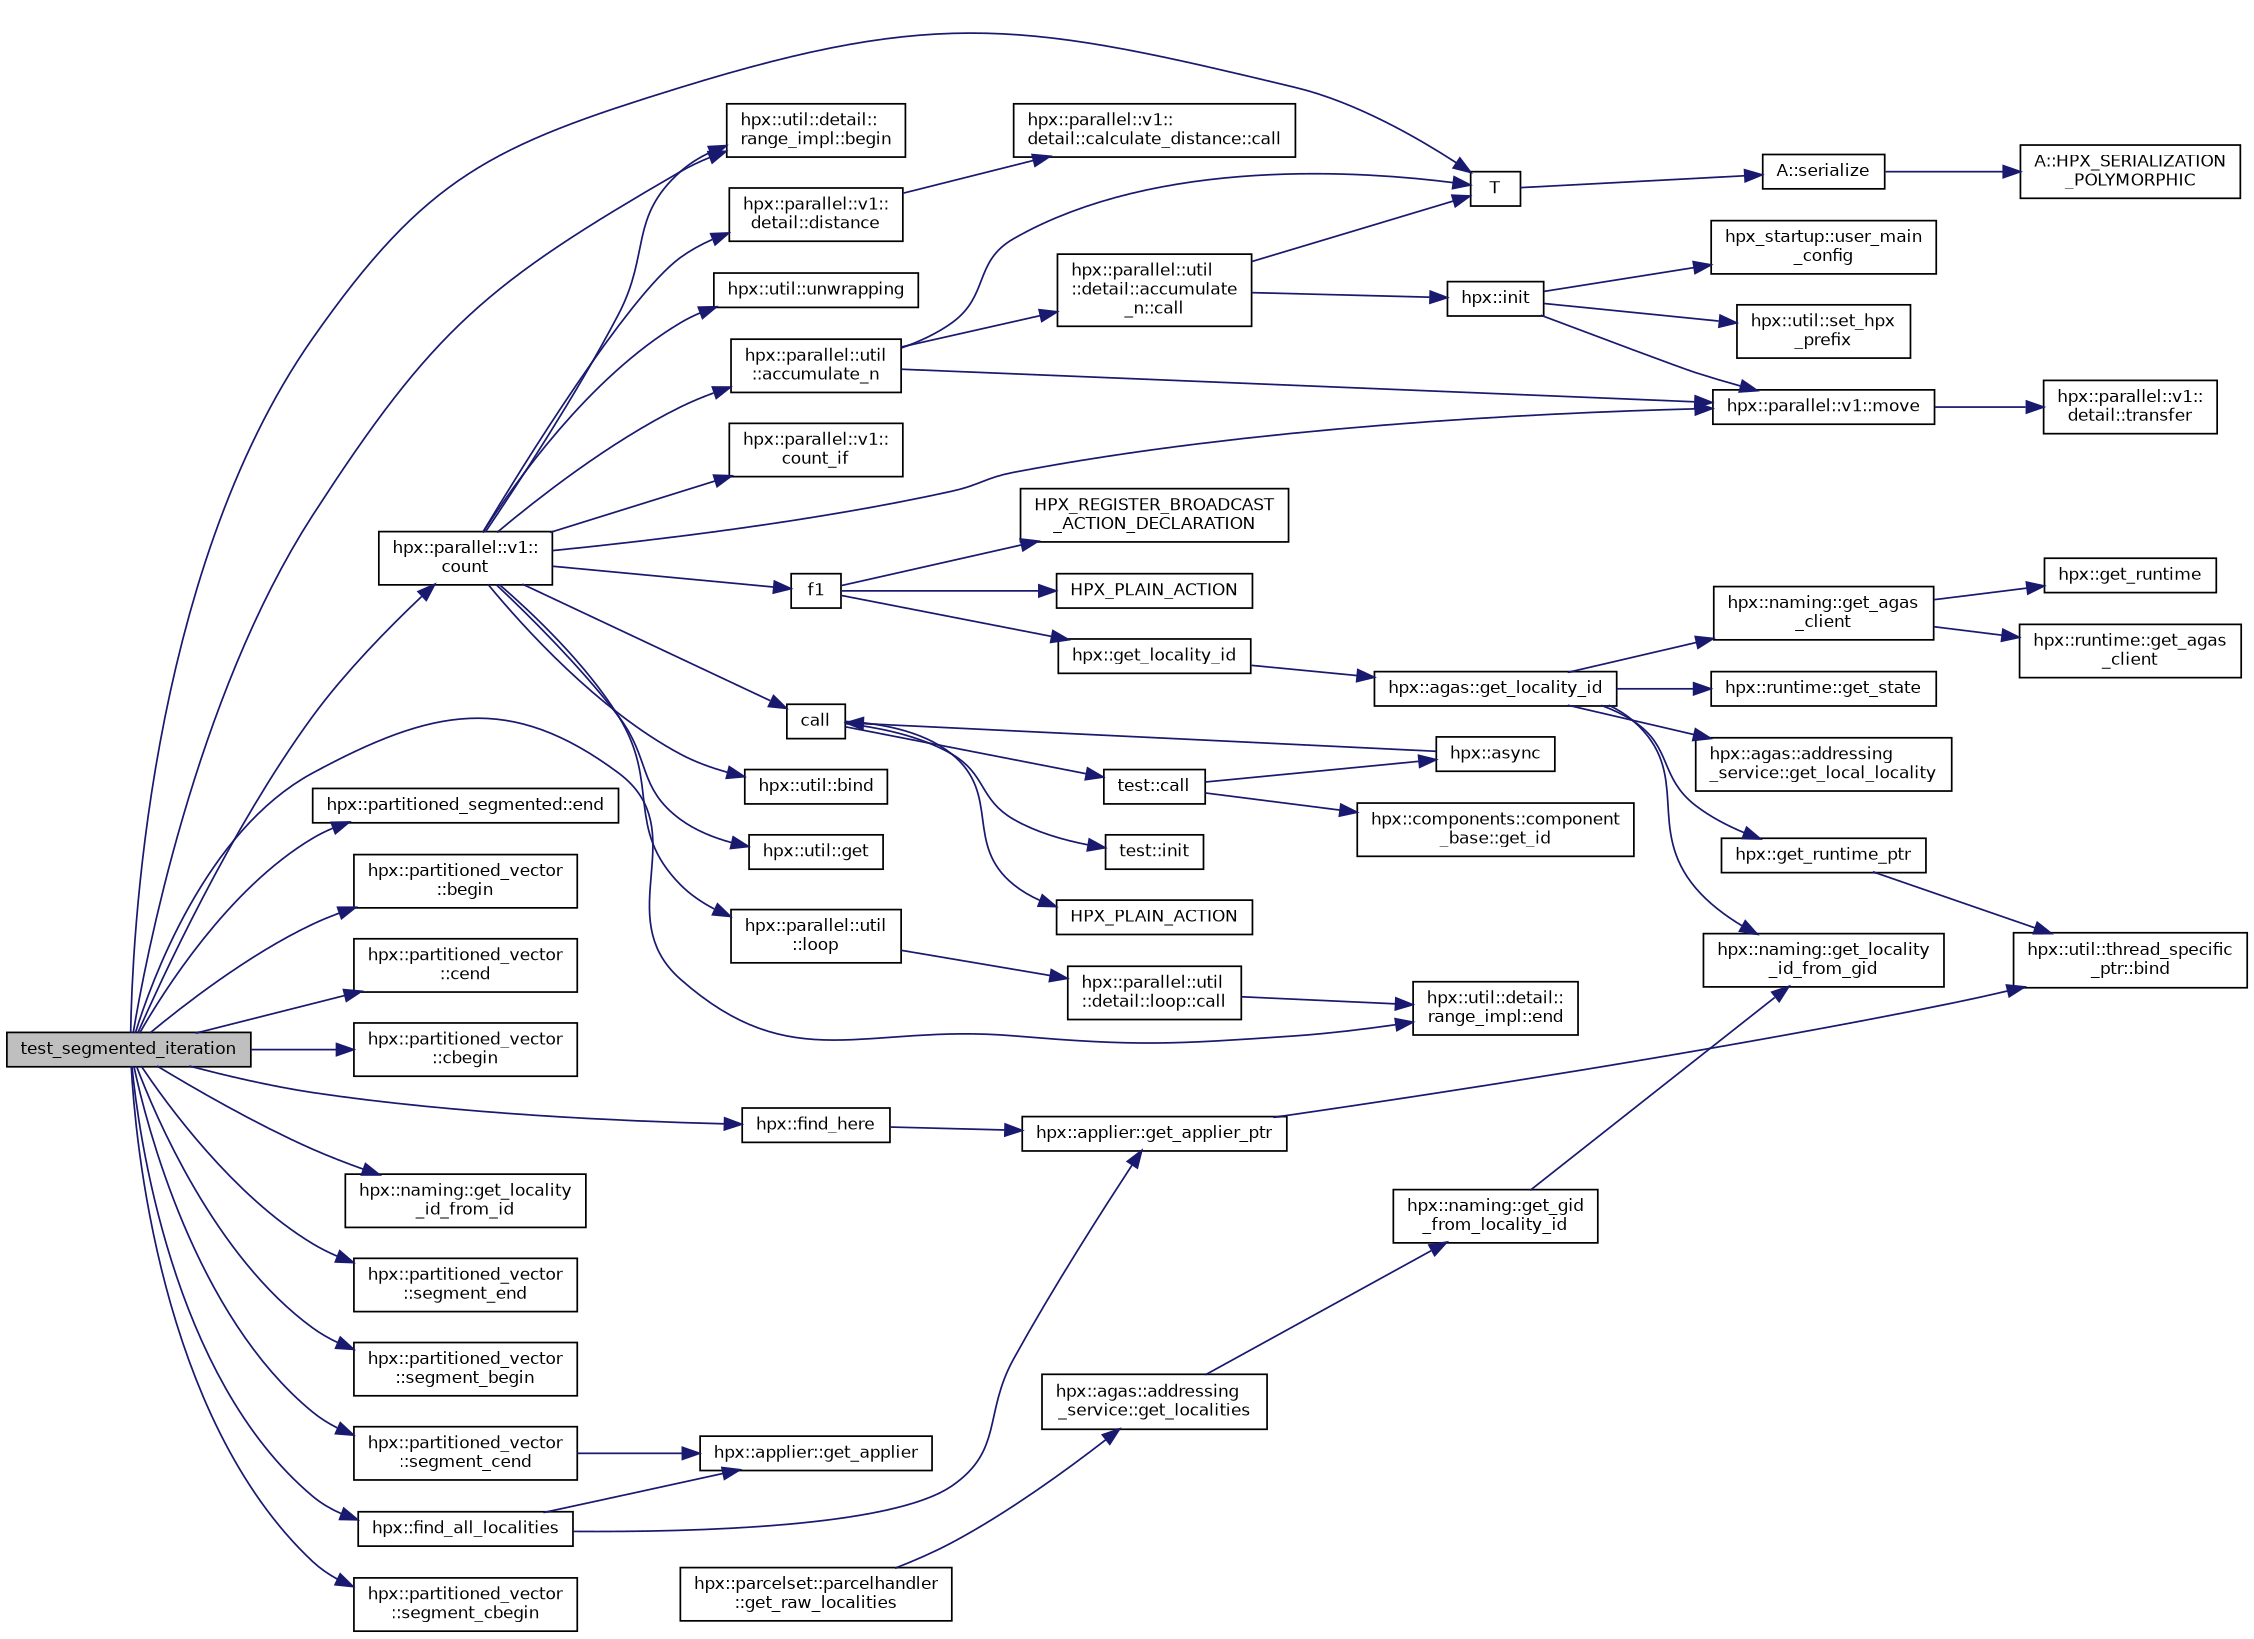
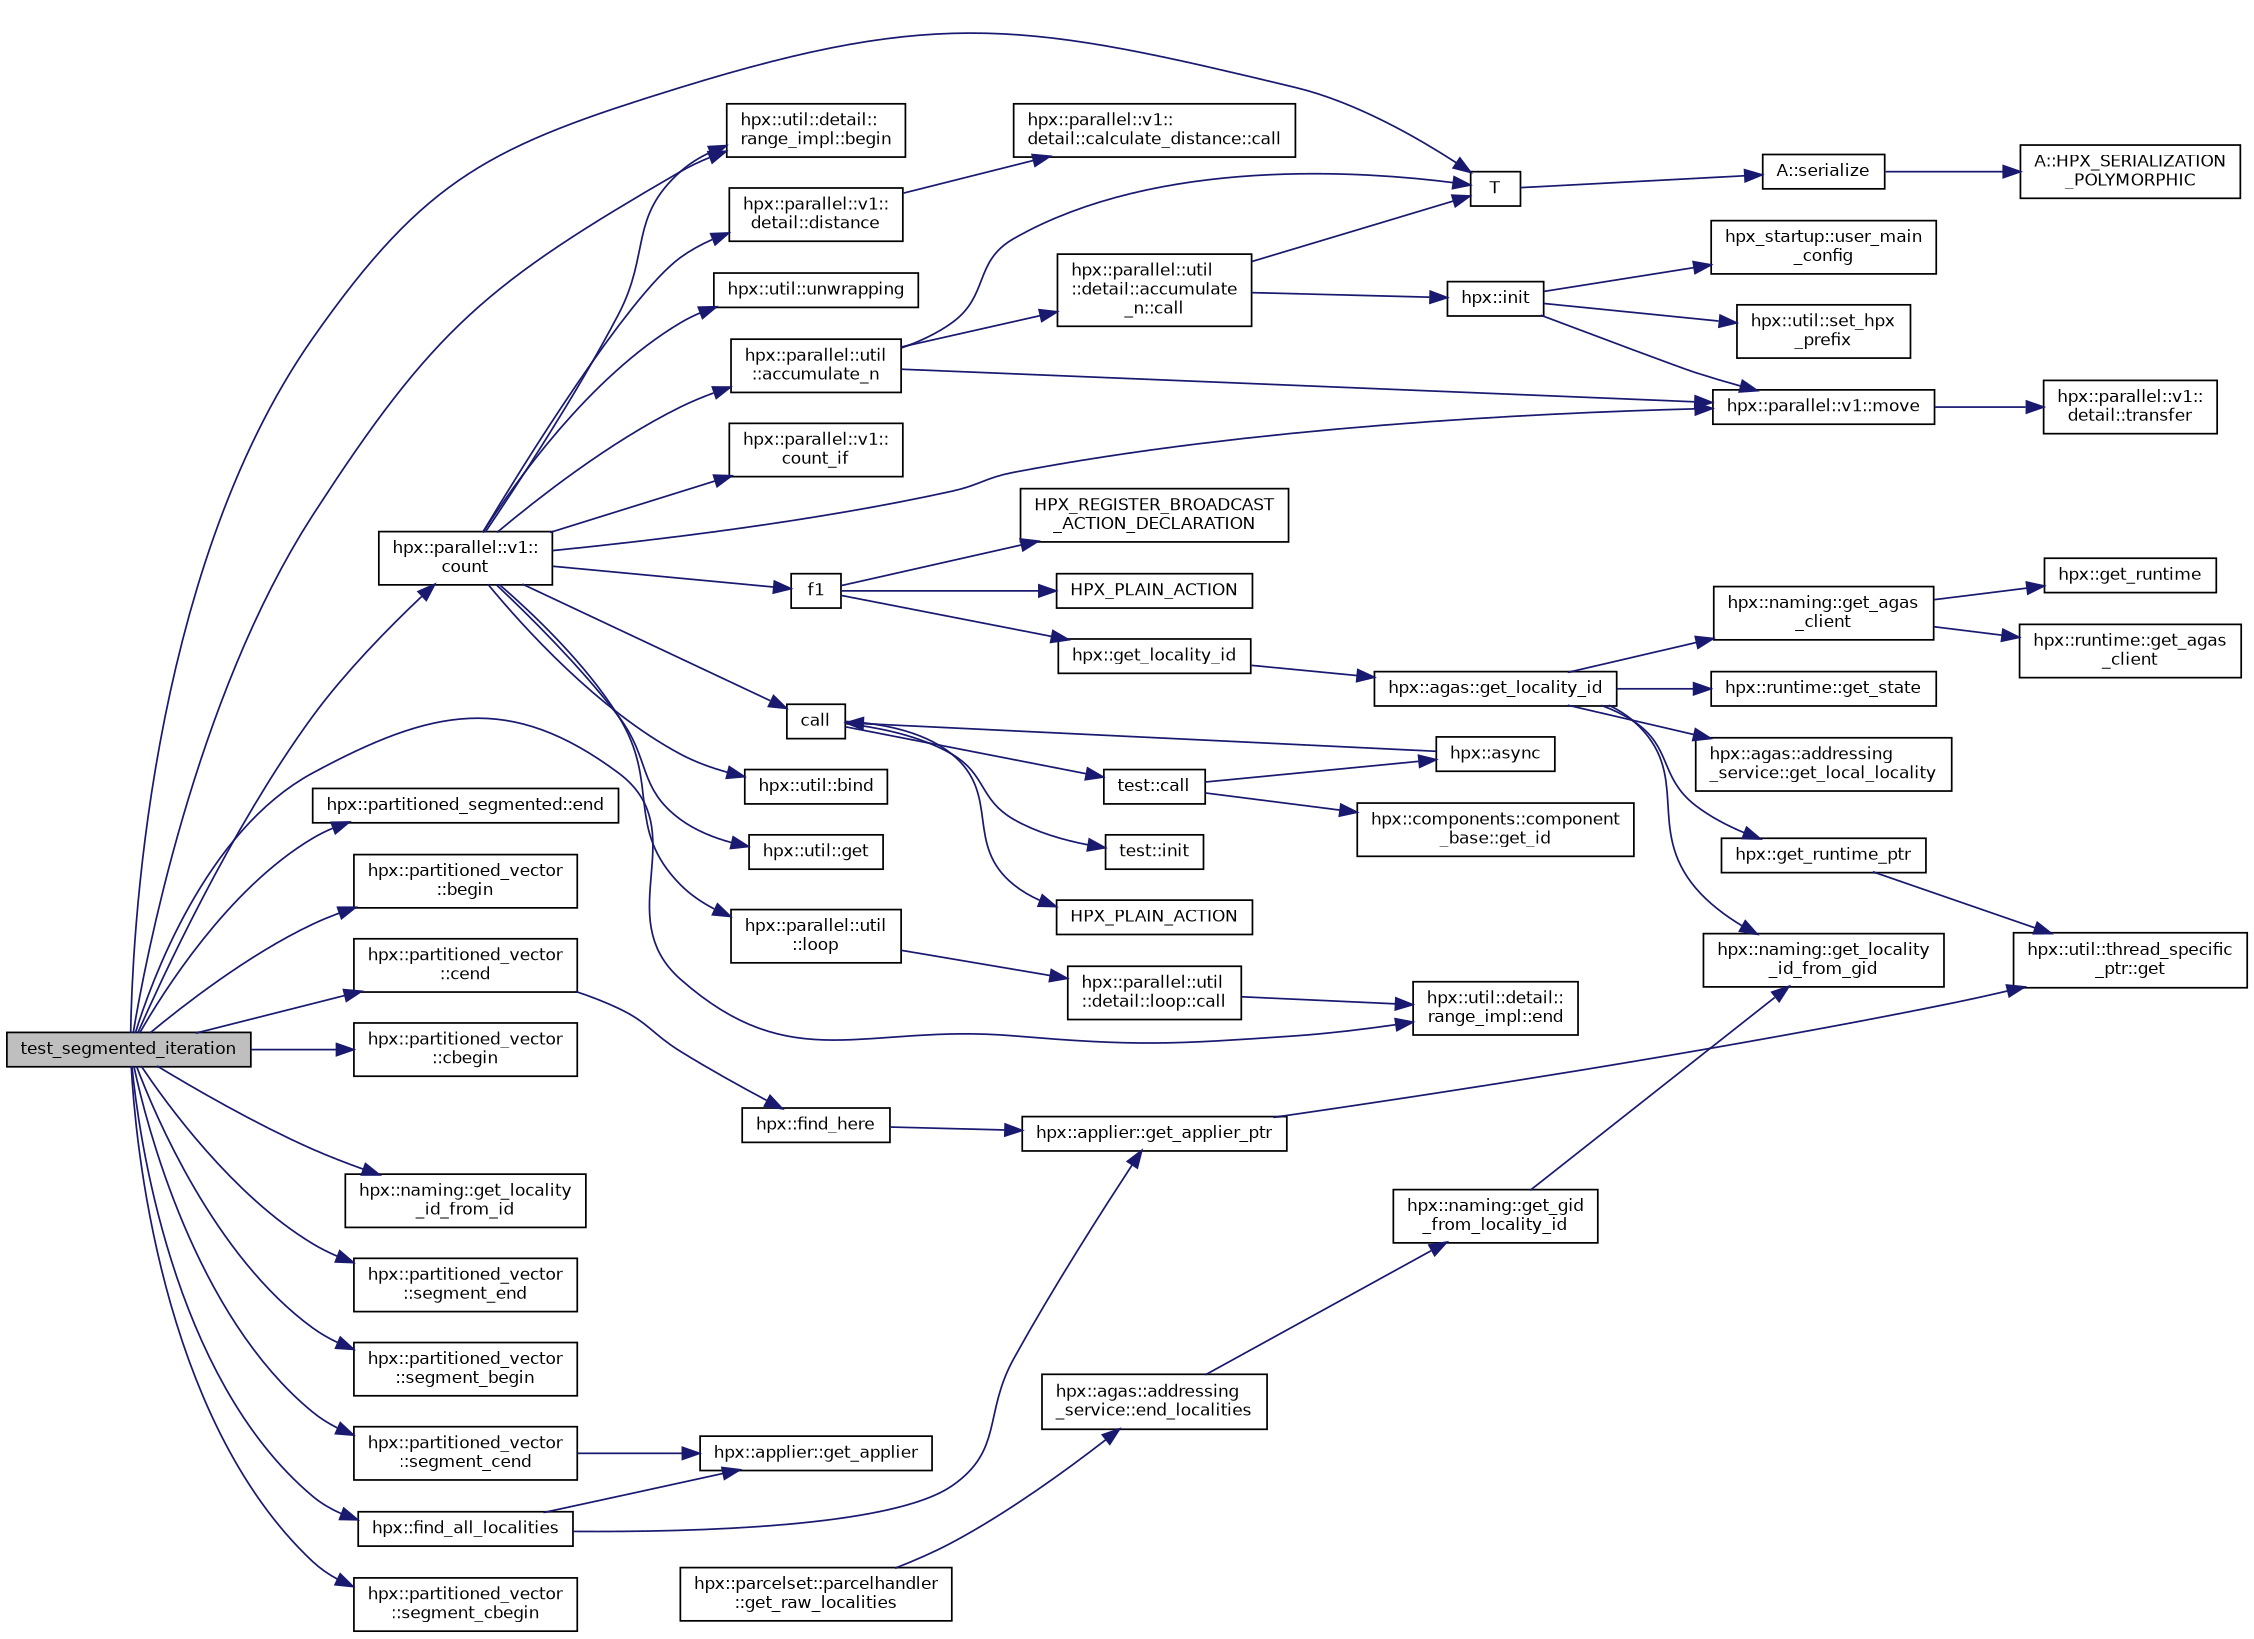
(2130, 960) -> (2130, 960)
(455, 1109) -> (671, 1045)
(1155, 1402) -> (1155, 1402)
